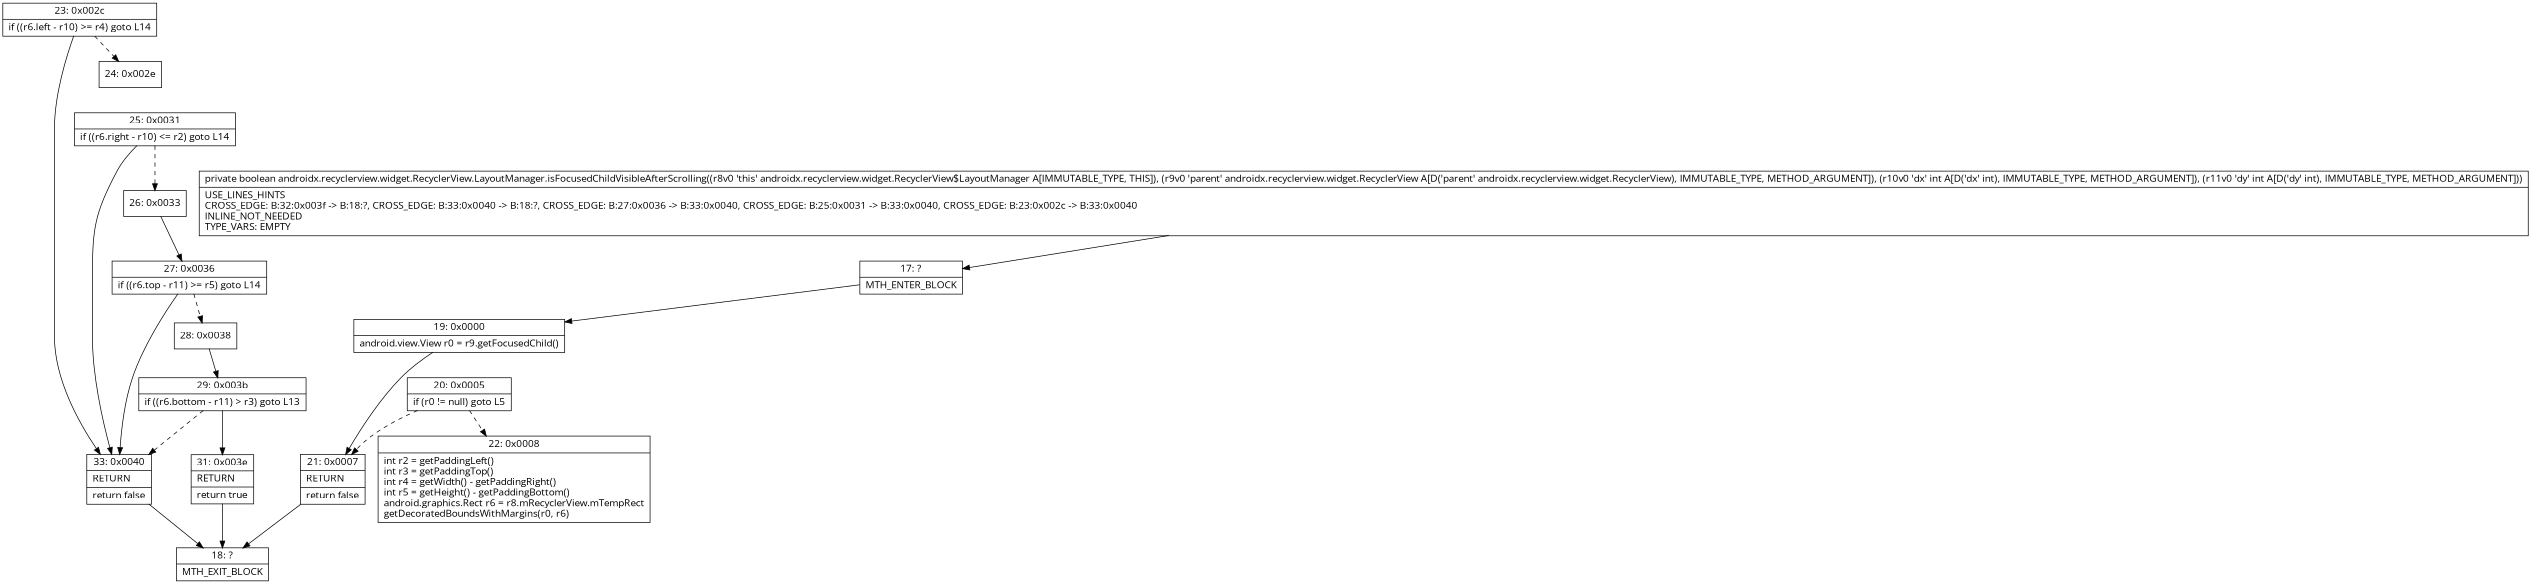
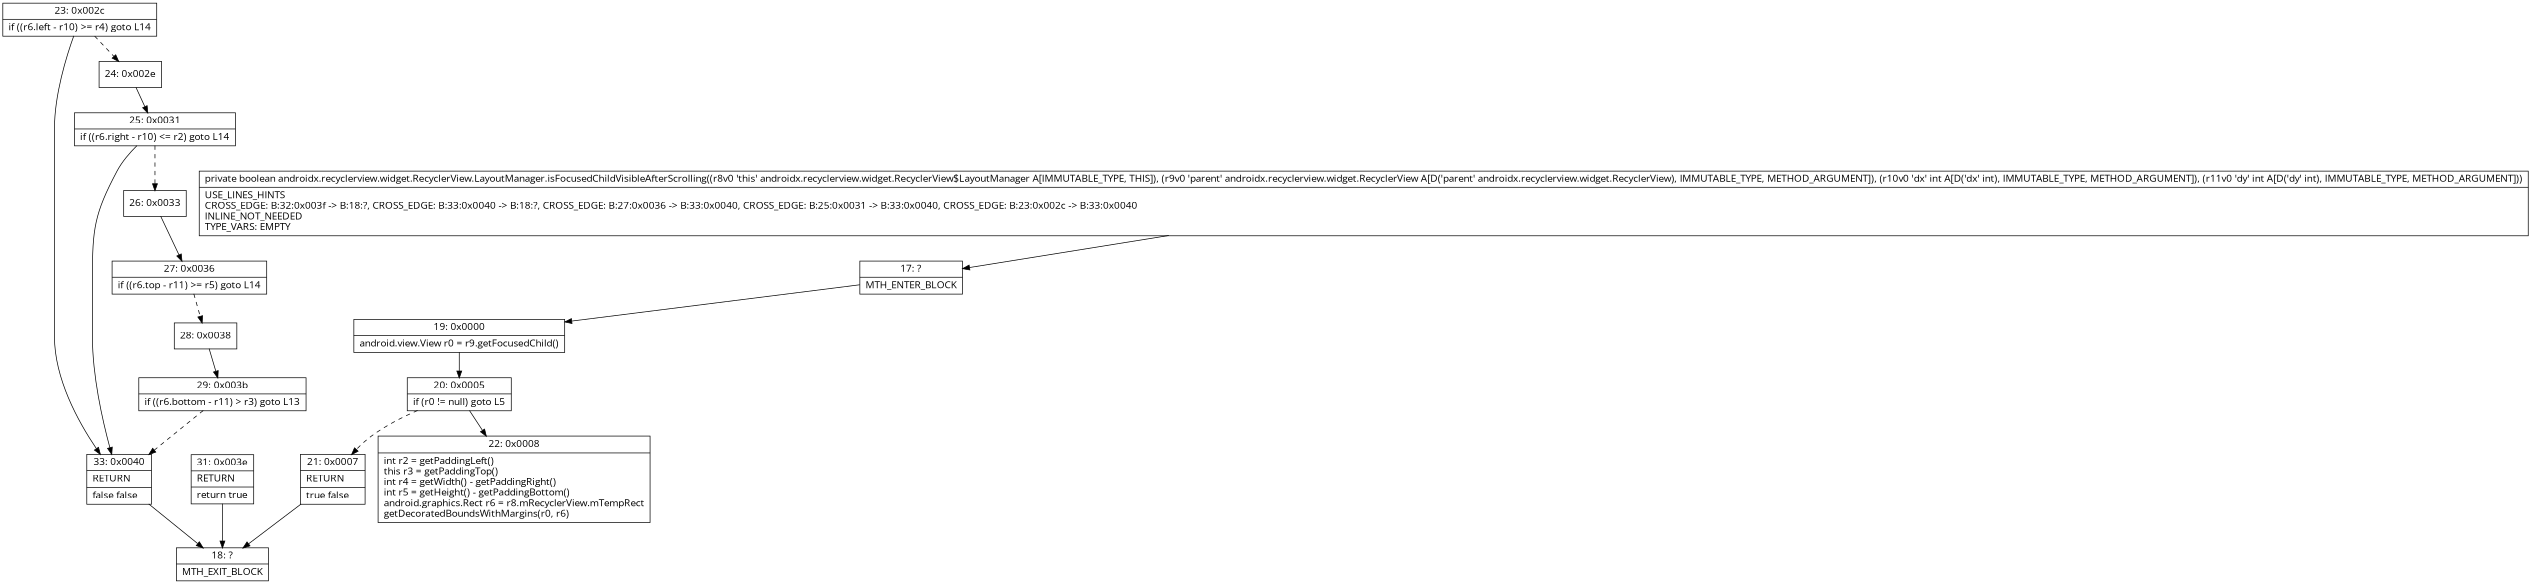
none -> (140, 97)
(137, 366) -> none
(386, 395) -> (459, 362)
(476, 420) -> (476, 420)
(222, 429) -> none
(439, 472) -> (441, 472)
(119, 495) -> (115, 495)
(333, 495) -> (327, 495)
